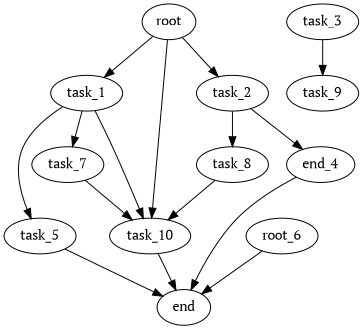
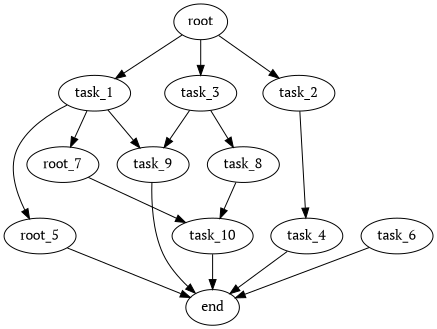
(160, 124) -> (201, 53)
(232, 124) -> (219, 125)
(118, 159) -> (121, 125)
(68, 165) -> (63, 165)
(321, 165) -> (307, 236)
(40, 236) -> (40, 236)
(282, 236) -> (397, 236)
none -> (158, 239)
